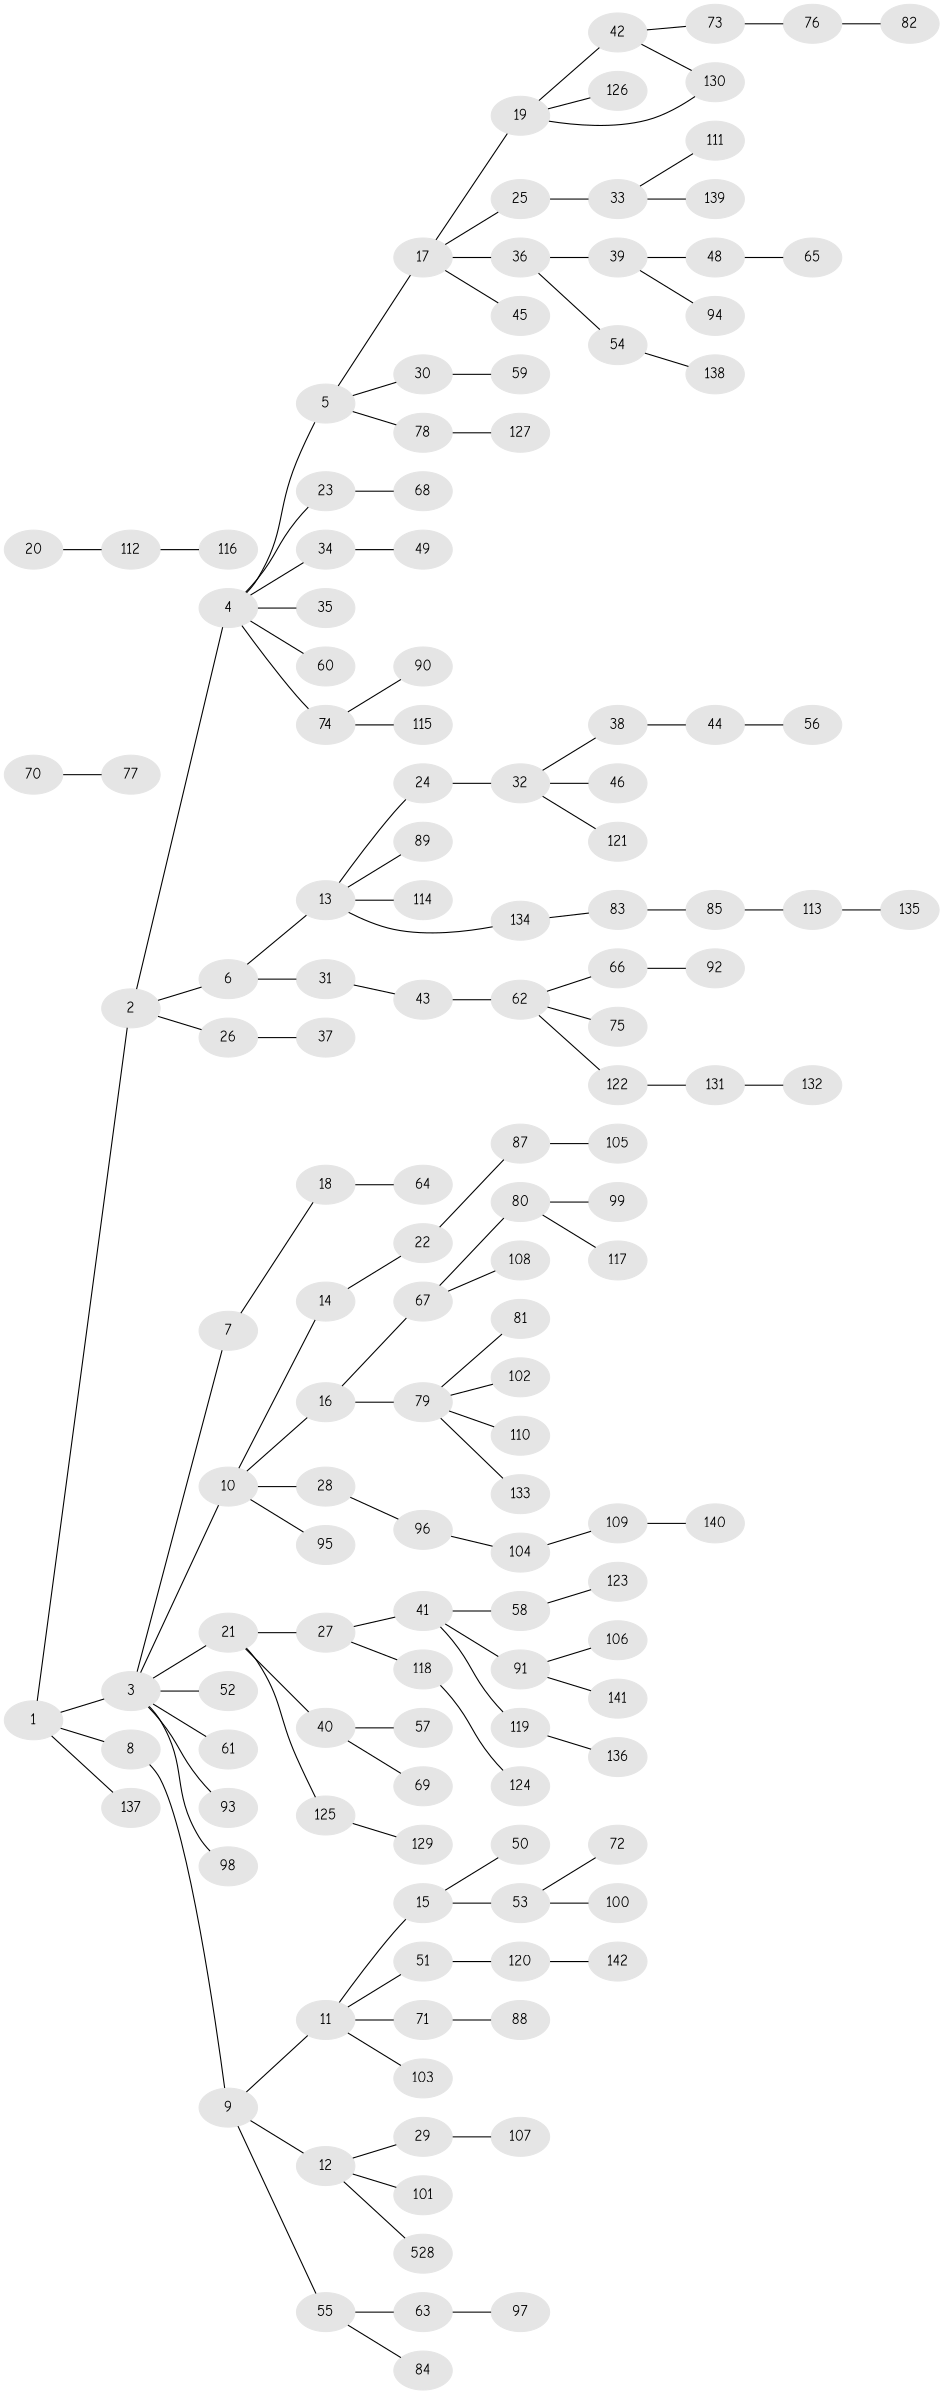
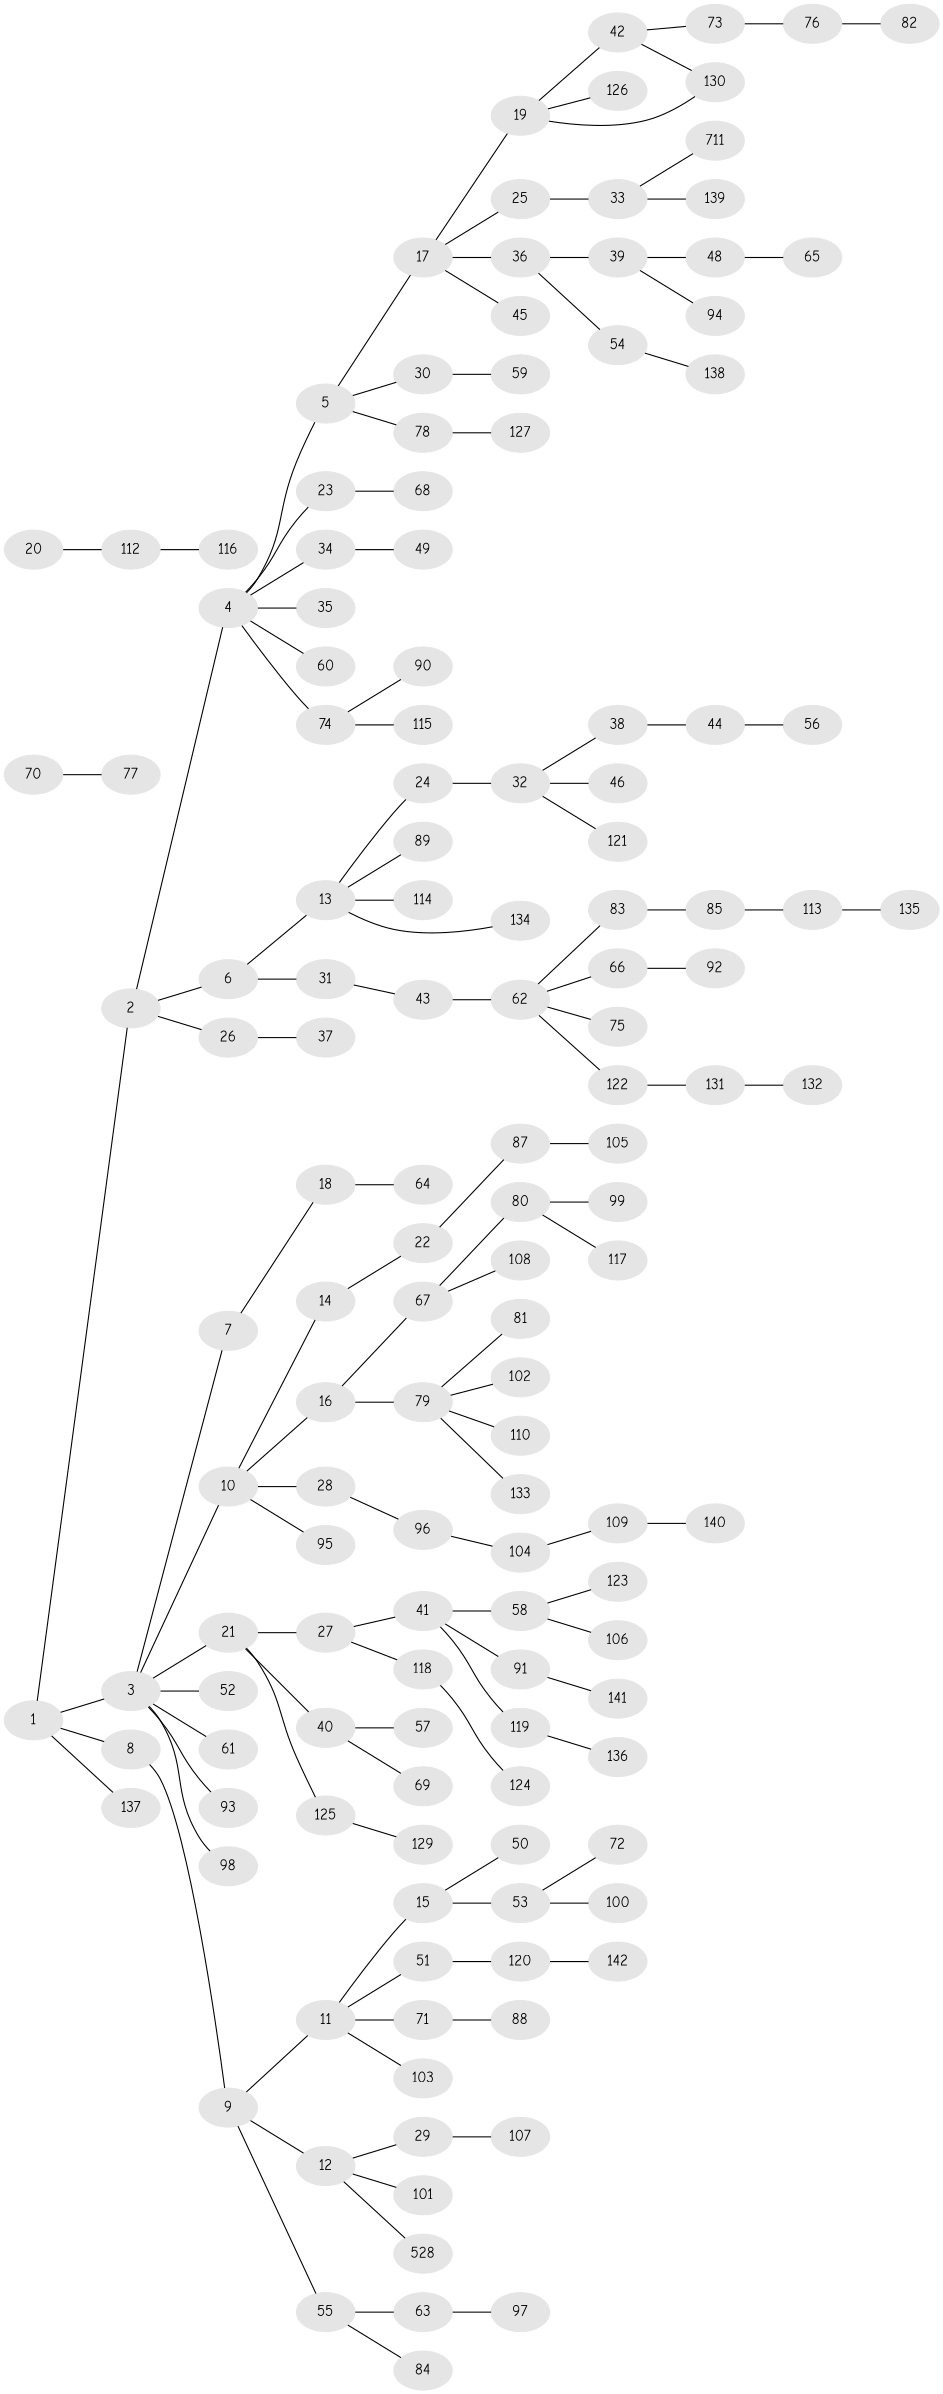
(715, 141) -> (715, 141)
(569, 915) -> (569, 955)
(569, 1655) -> (569, 1626)
